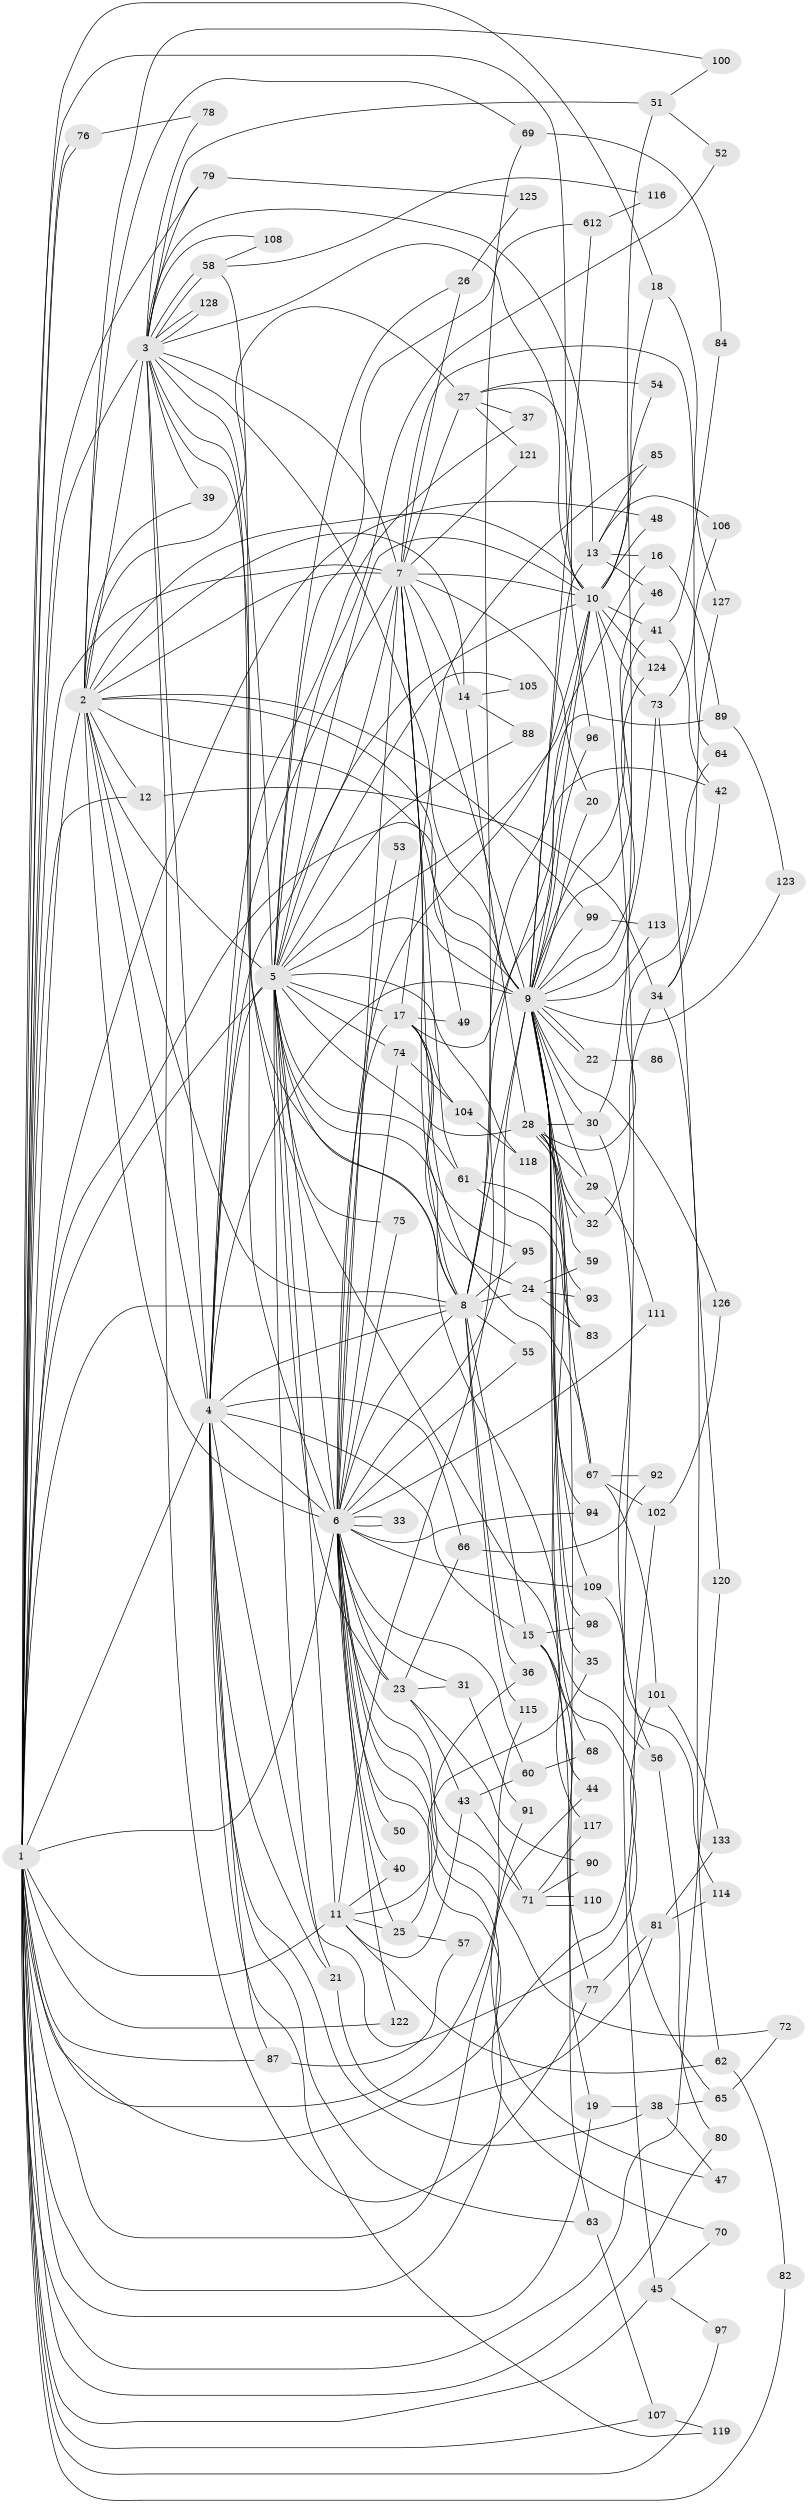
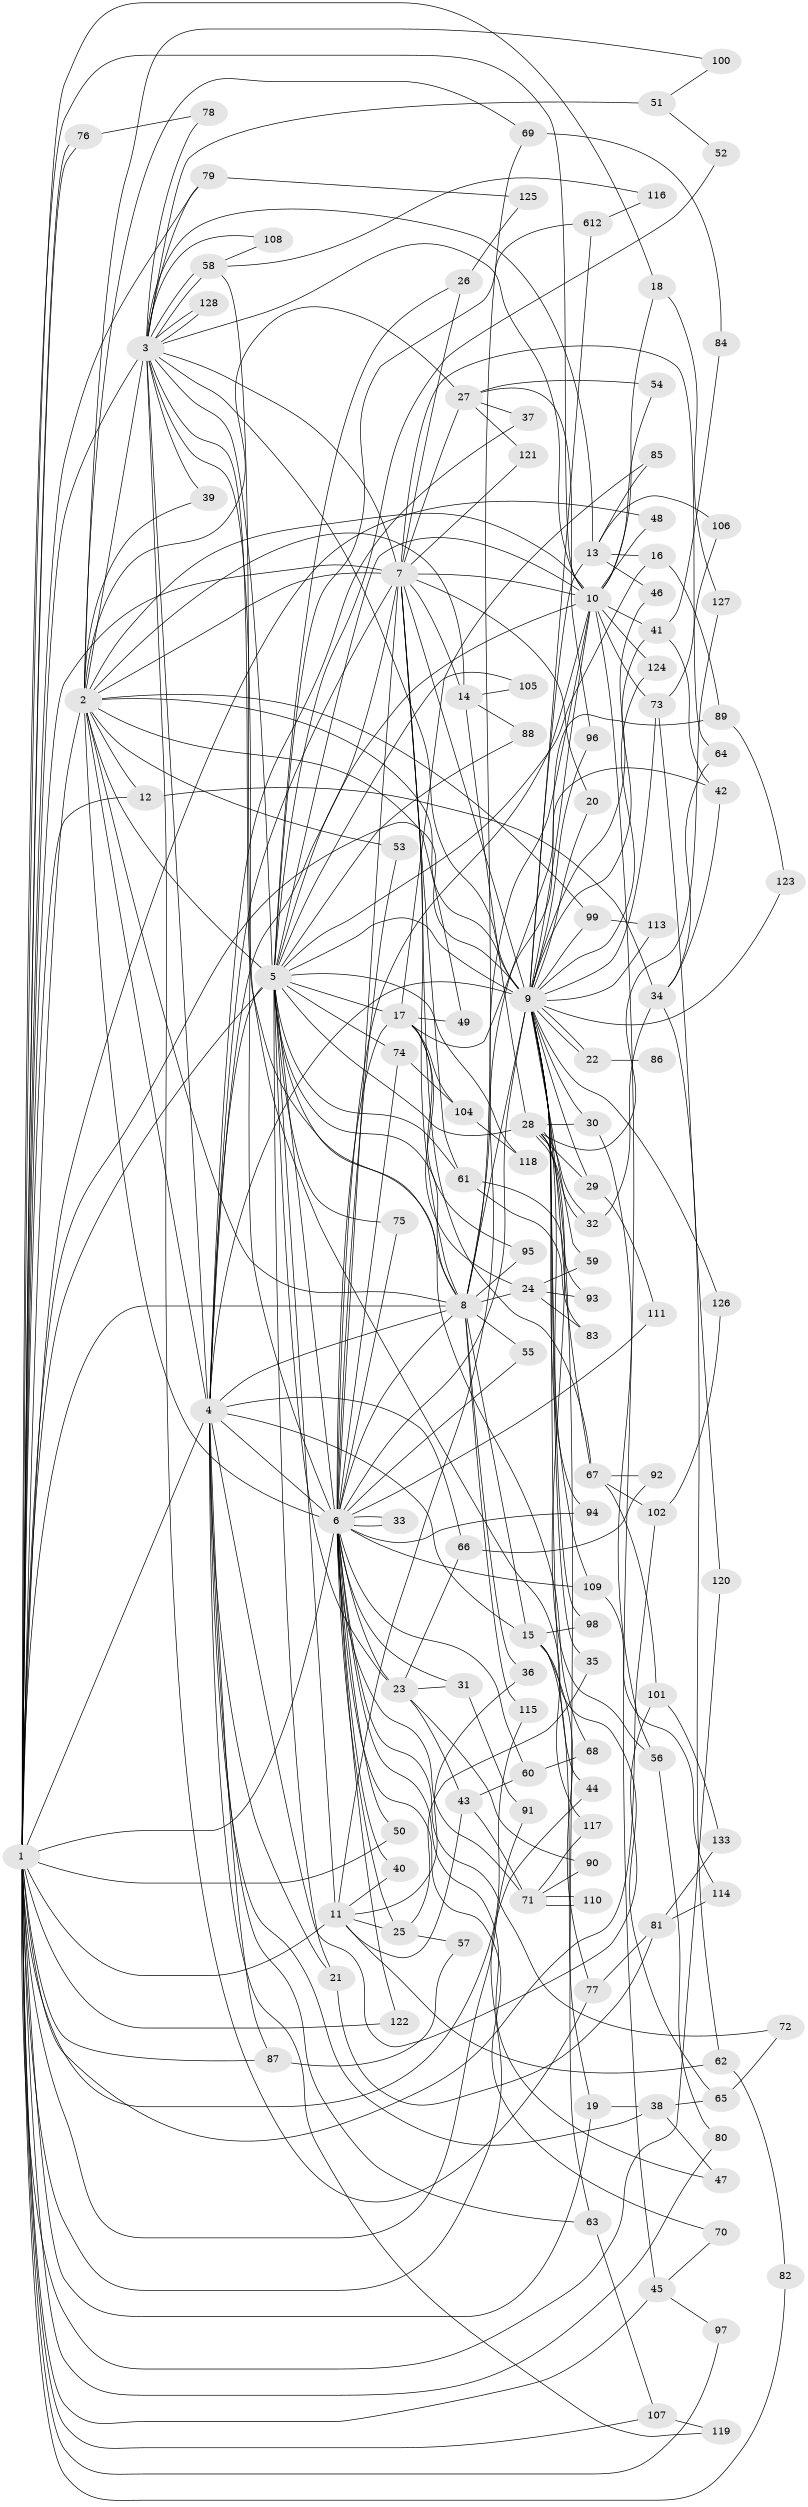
(629, 564) -> none
none -> (225, 800)
none -> (216, 1883)
